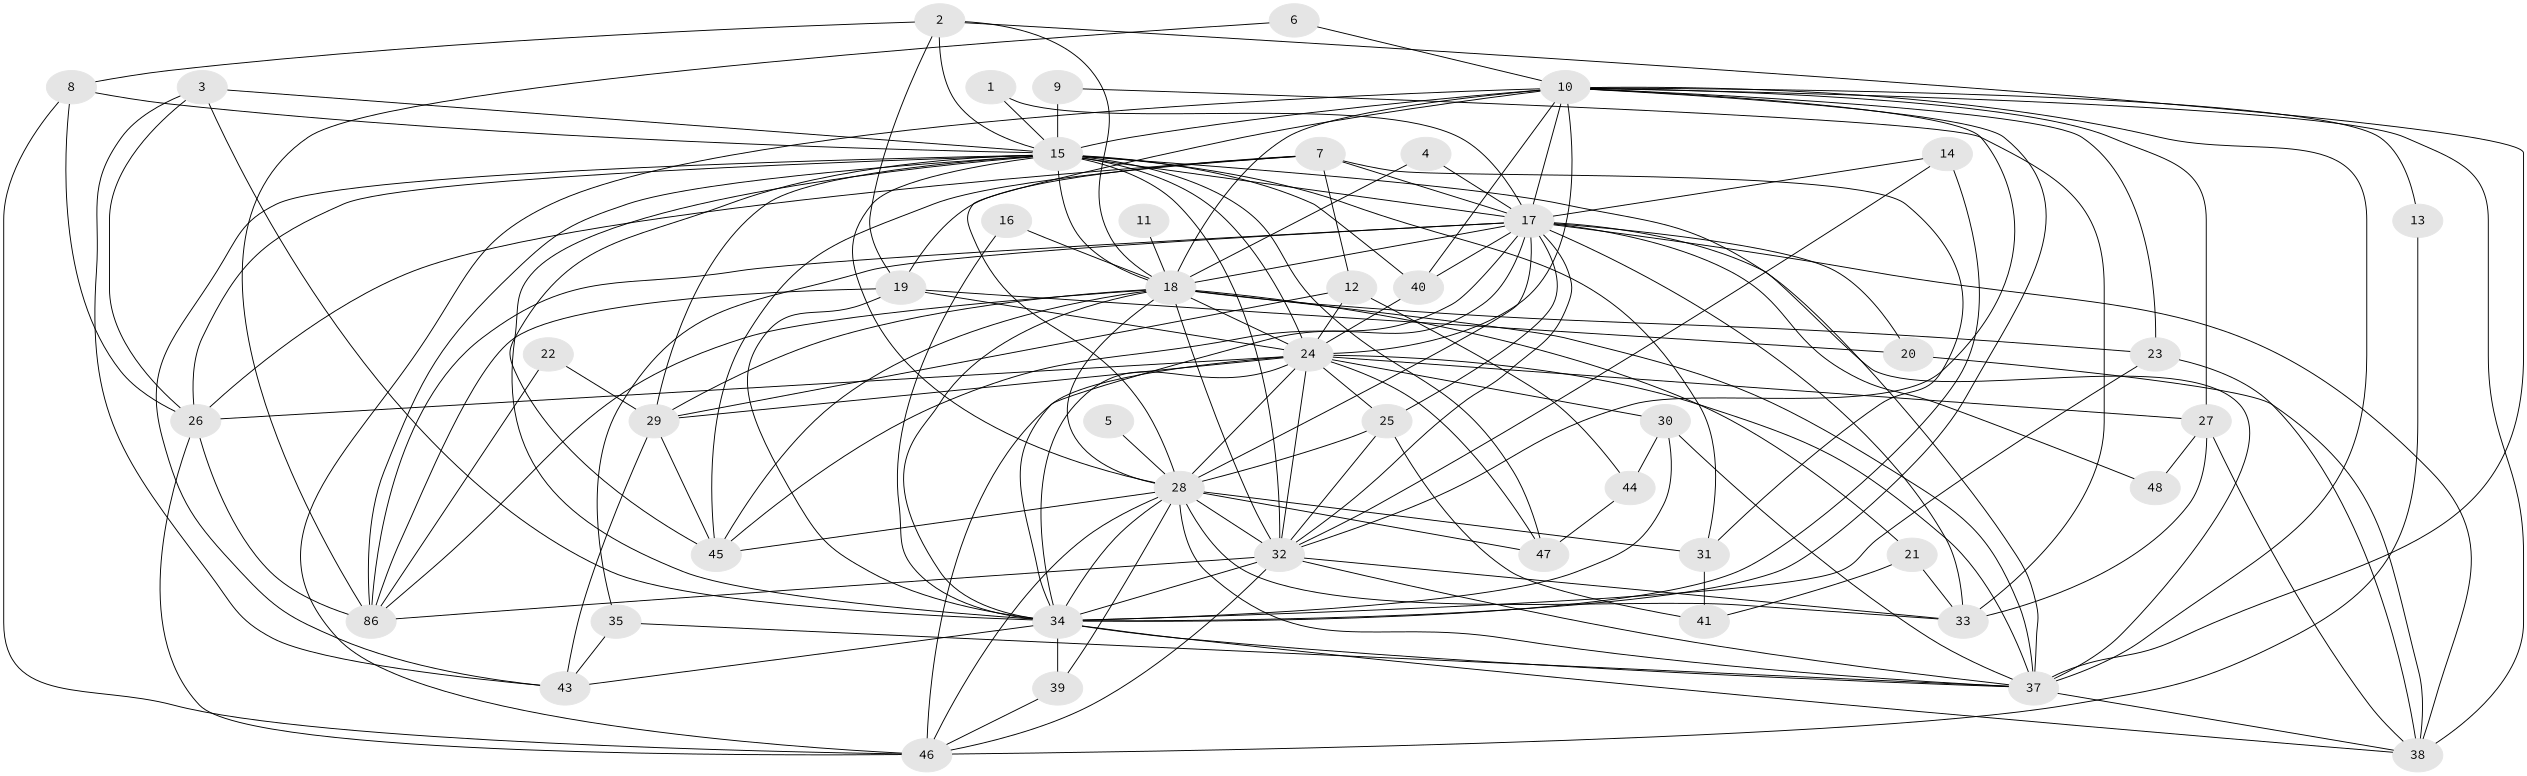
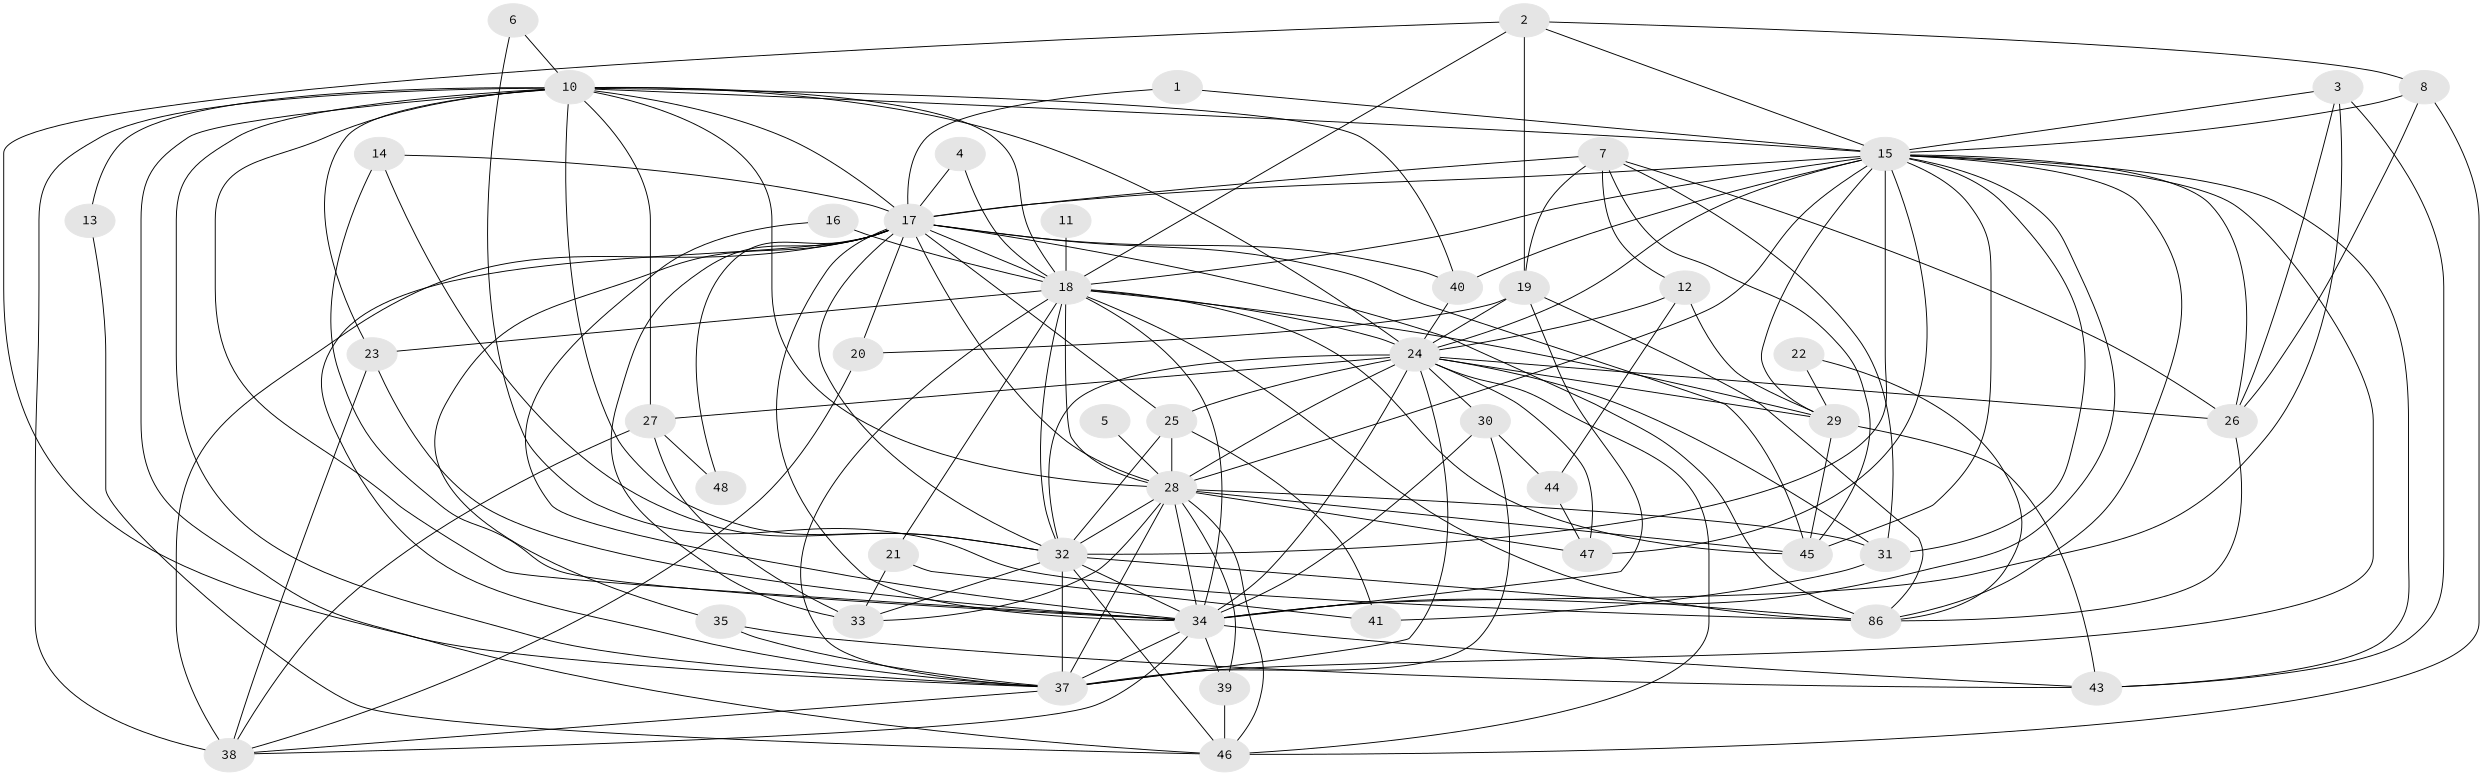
(1058, 87) -> none
none -> (1665, 424)
(408, 744) -> none
